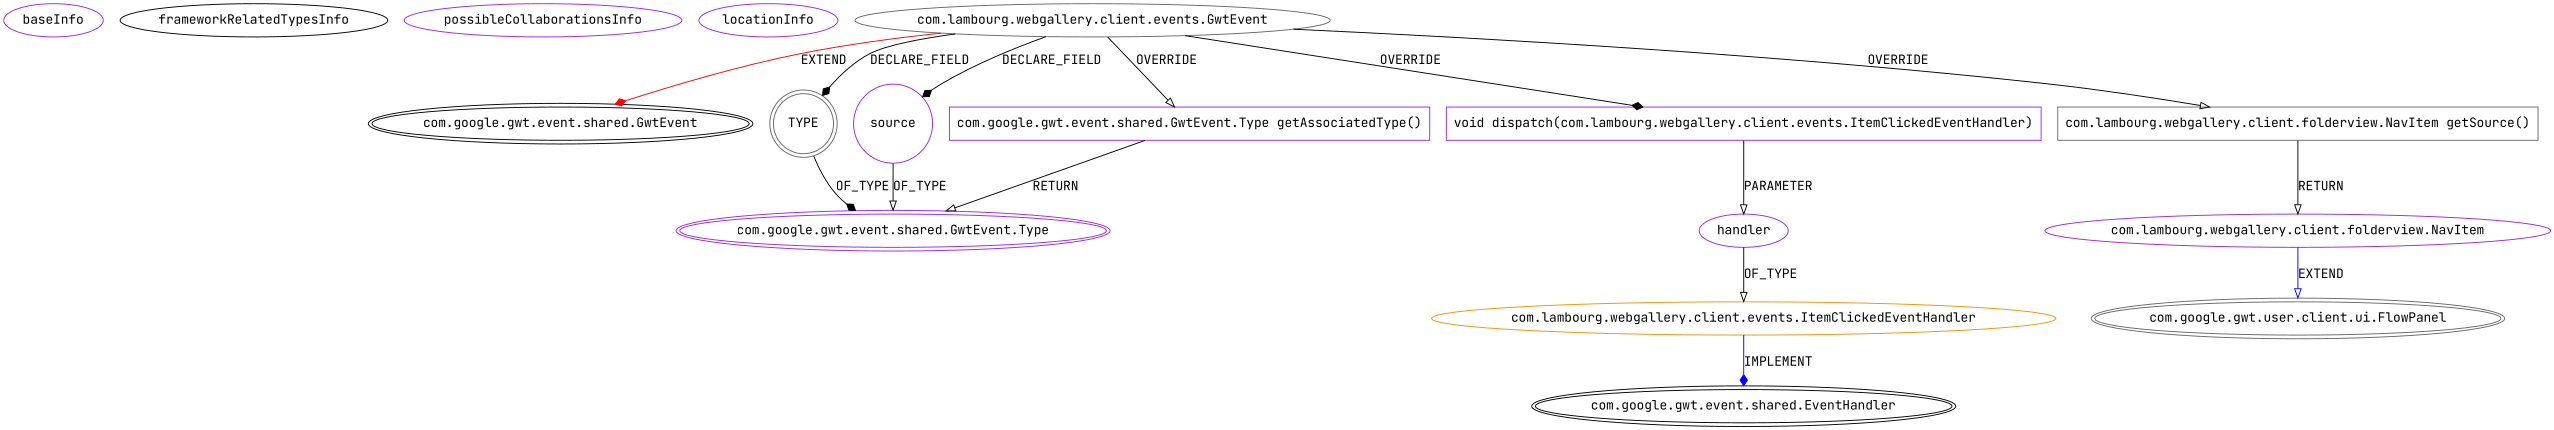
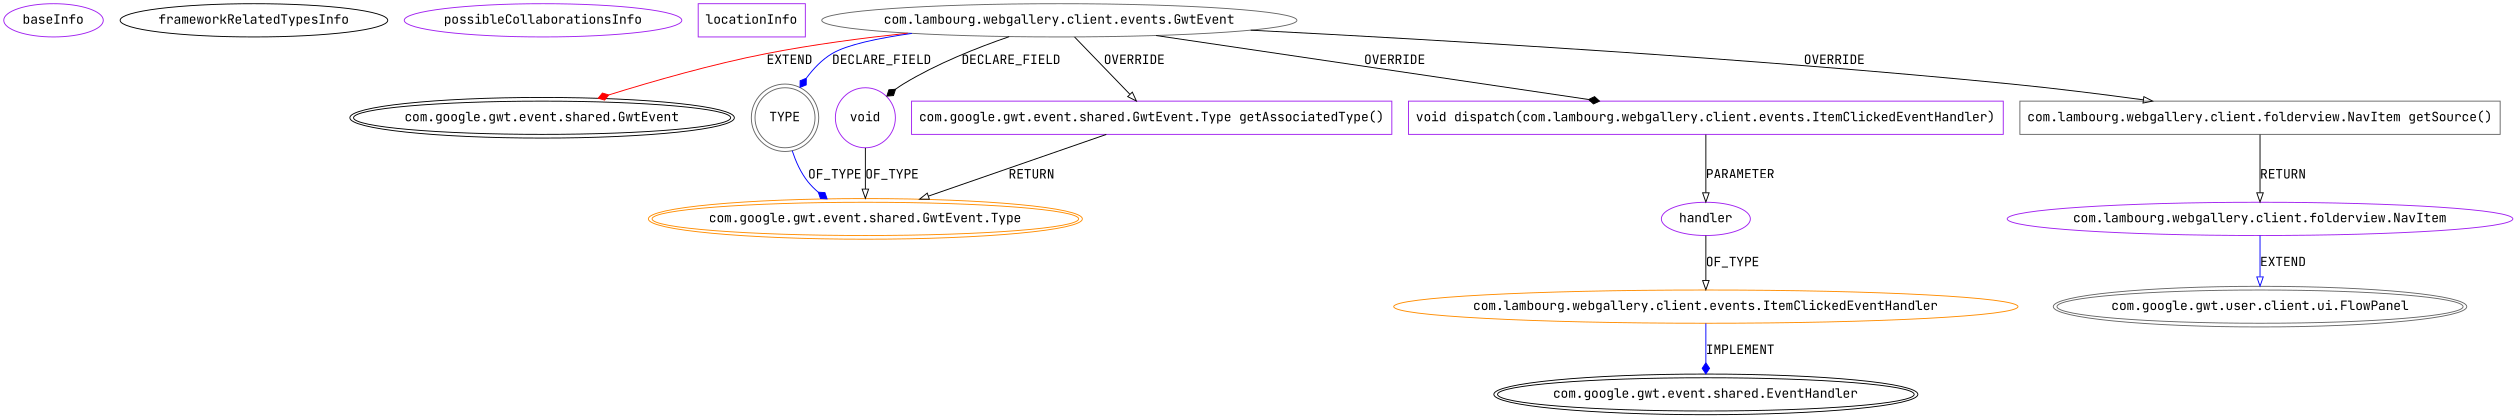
(768, 20) -> (752, 20)
(886, 47) -> (851, 46)
(893, 124) -> (865, 118)
(827, 182) -> (802, 173)
(893, 231) -> (865, 219)
